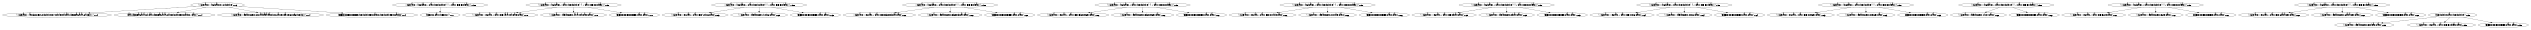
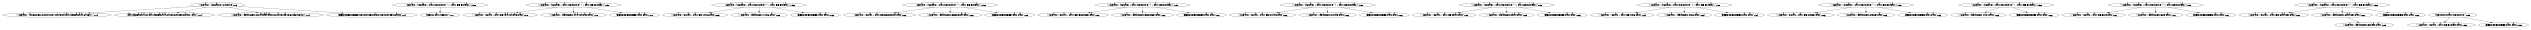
(2410, 20) -> (2353, 20)
